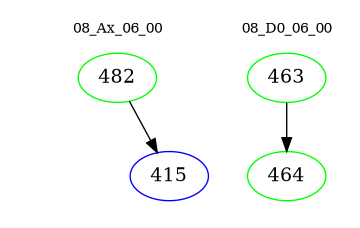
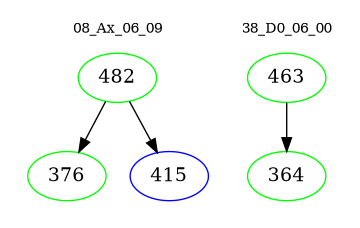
(118, 29) -> (118, 29)
(287, 29) -> (287, 29)
none -> (67, 176)
(287, 176) -> (287, 176)
